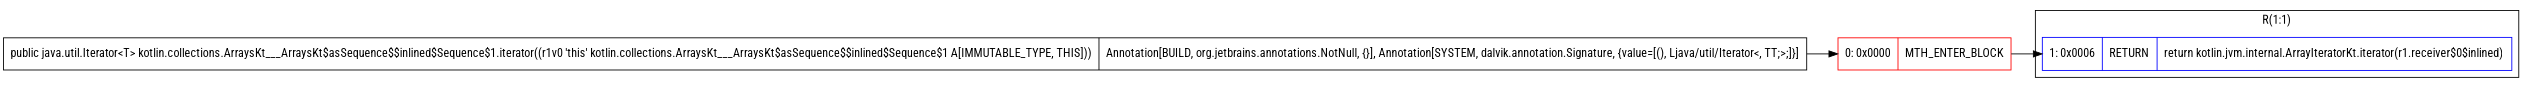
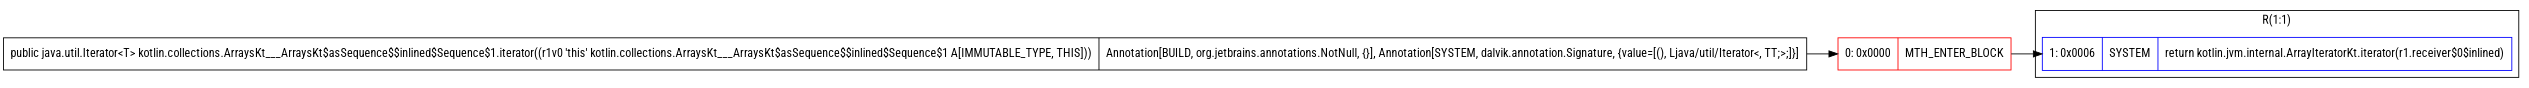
(2129, 53) -> (2130, 53)
